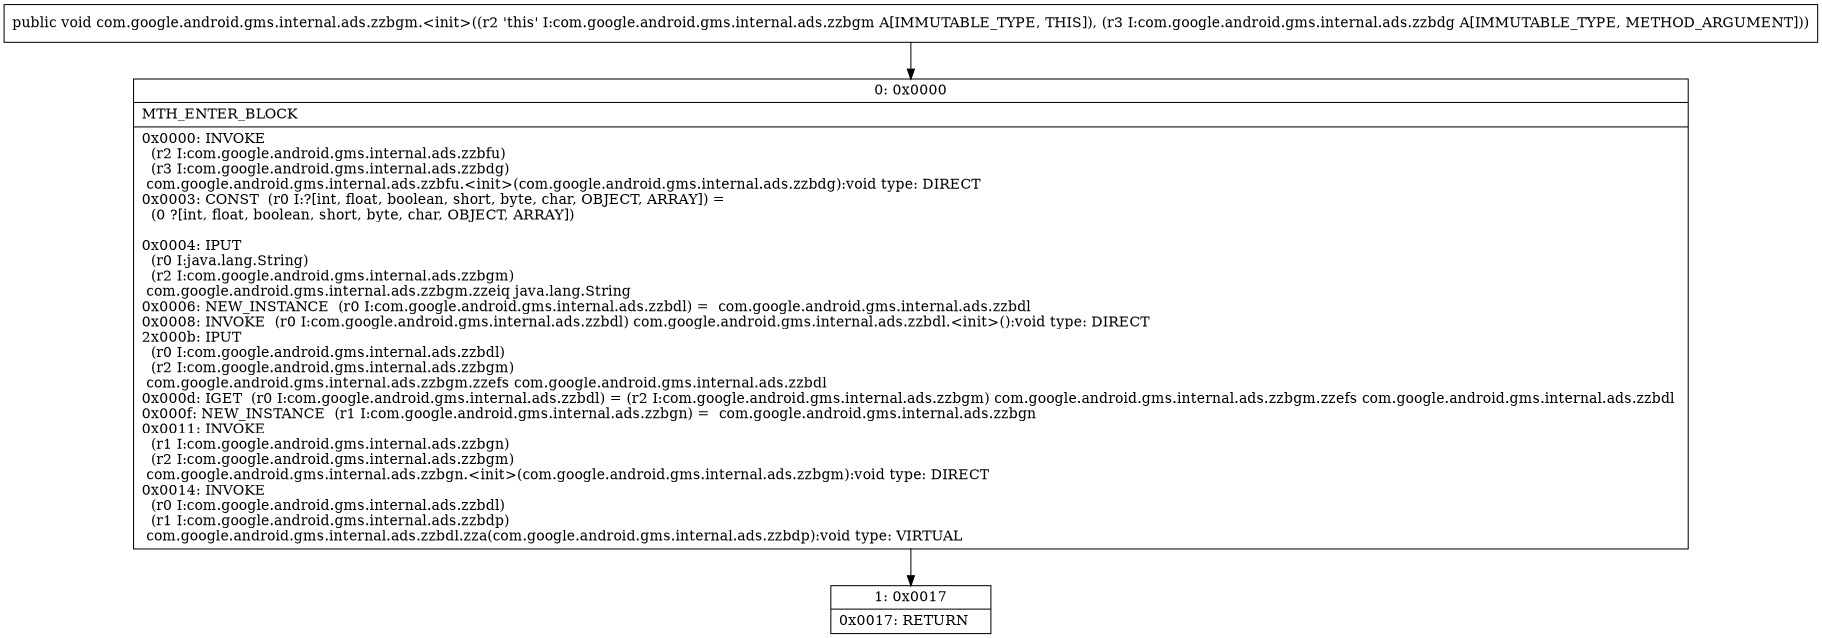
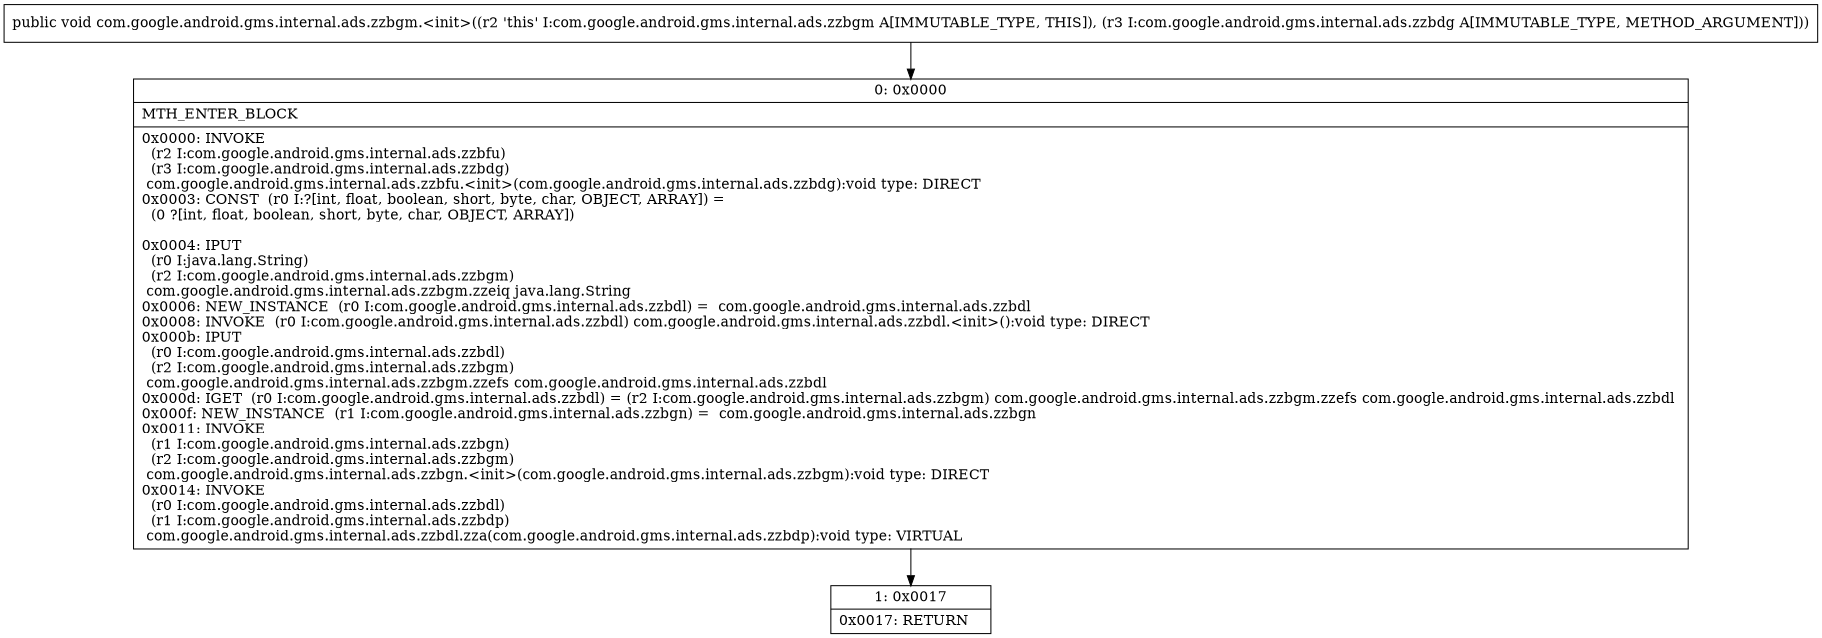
(196, 337) -> (196, 337)
